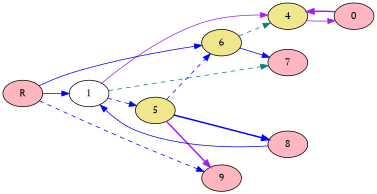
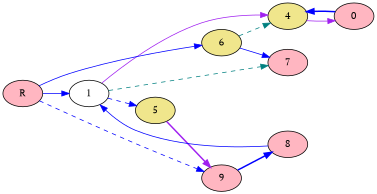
(325, 11) -> (325, 11)
(181, 84) -> none
(218, 126) -> (251, 163)
